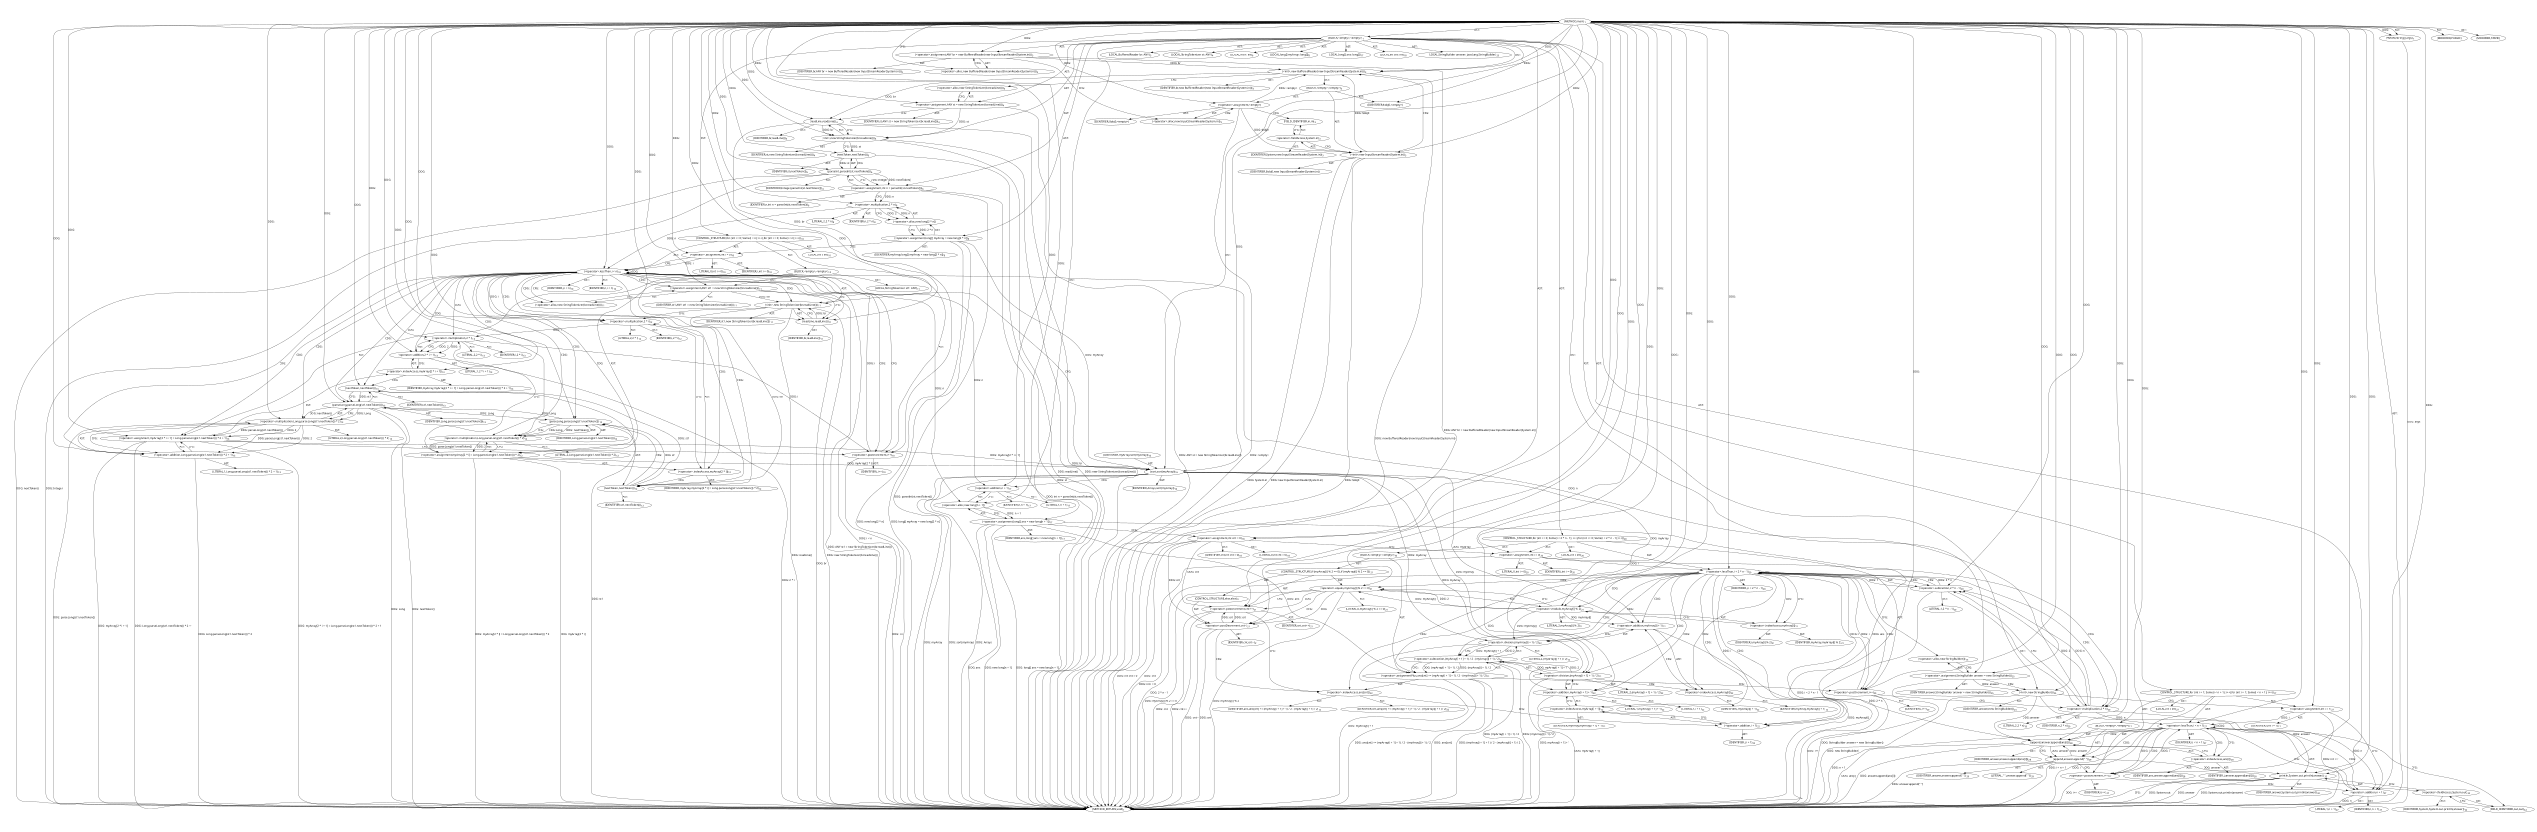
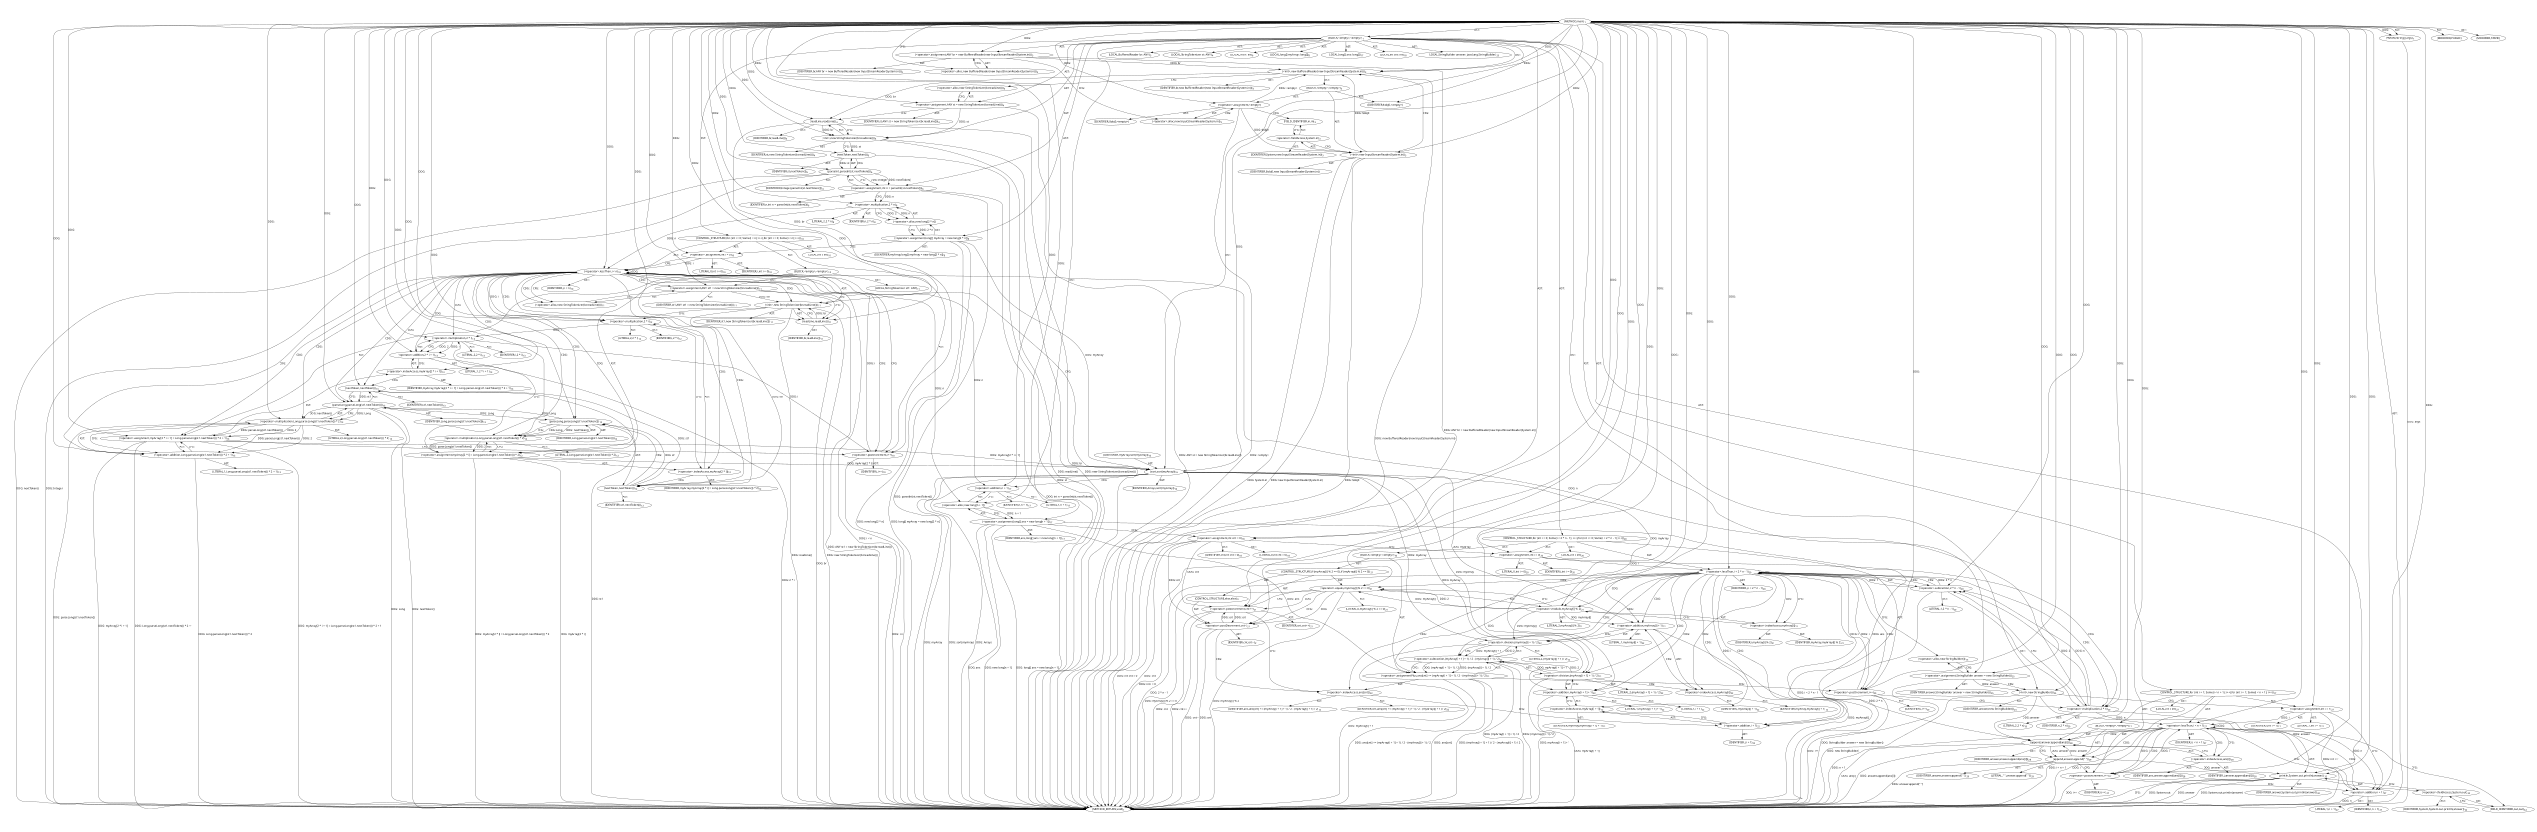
(602, 288) -> none
none -> (1627, 643)
none -> (2310, 726)
